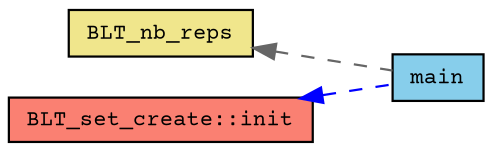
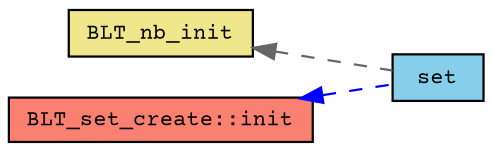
(161, 33) -> (161, 33)
(438, 78) -> (438, 78)
